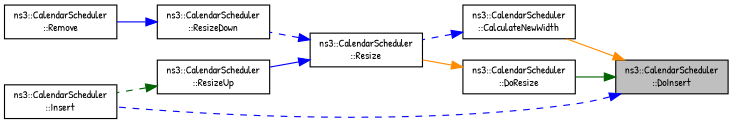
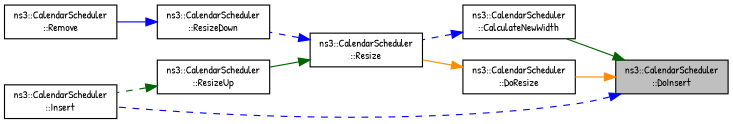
(590, 47) -> (590, 47)
(284, 64) -> (284, 64)
(590, 77) -> (590, 77)
